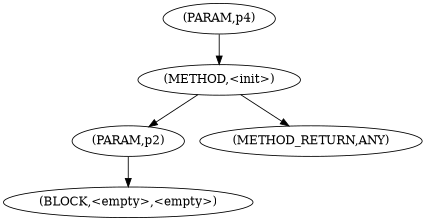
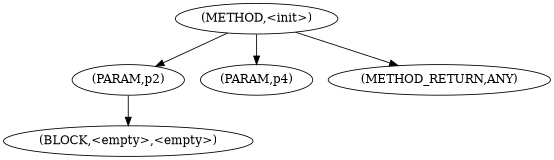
(219, 45) -> (257, 45)
